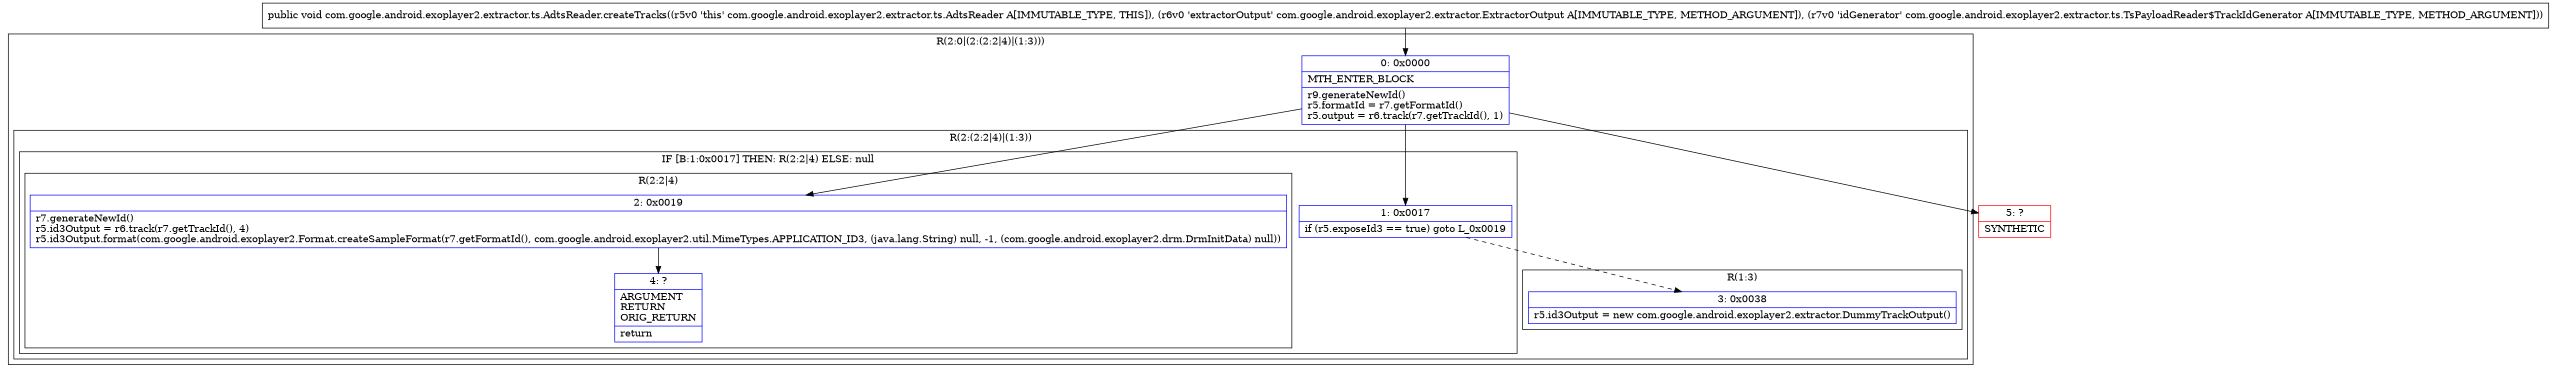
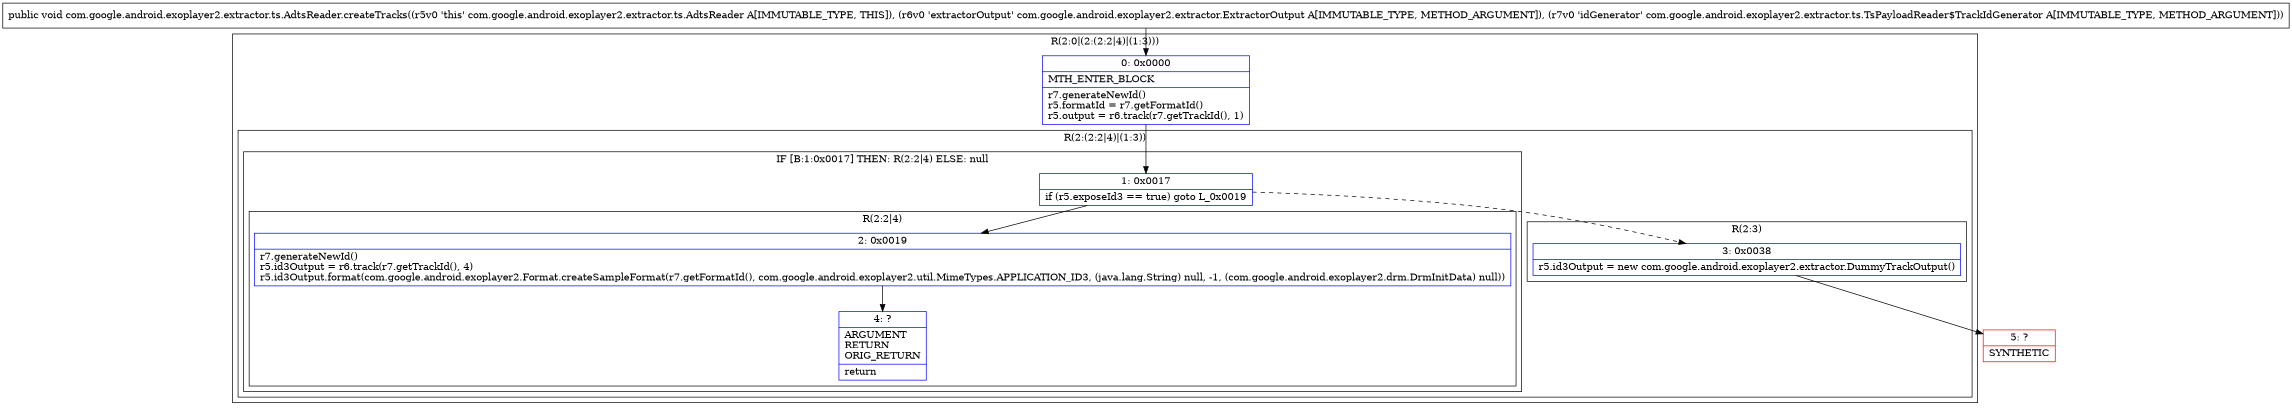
(1357, 95) -> (1097, 95)
(1082, 147) -> (1038, 218)
(1740, 162) -> (1886, 304)
(1742, 278) -> (1747, 230)
